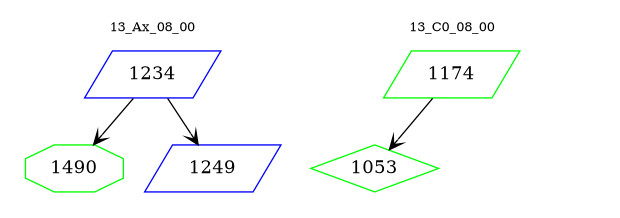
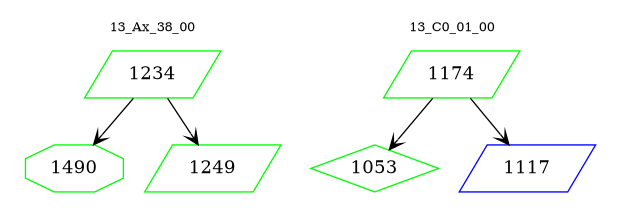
(153, 28) -> (153, 28)
(452, 28) -> (452, 28)
(153, 74) -> (153, 74)
(213, 168) -> (213, 168)
none -> (527, 168)
